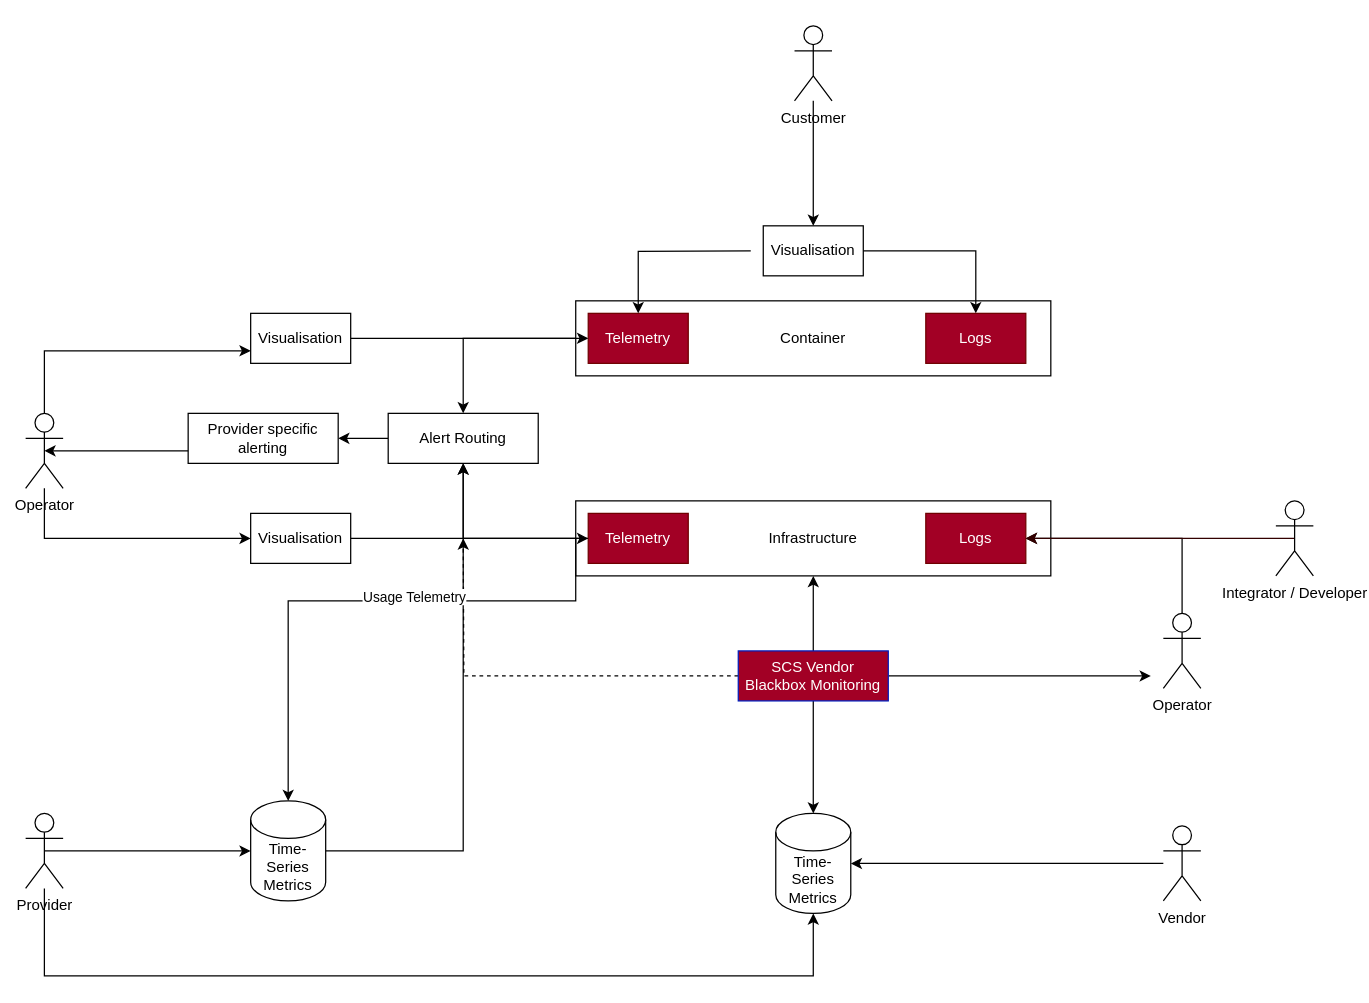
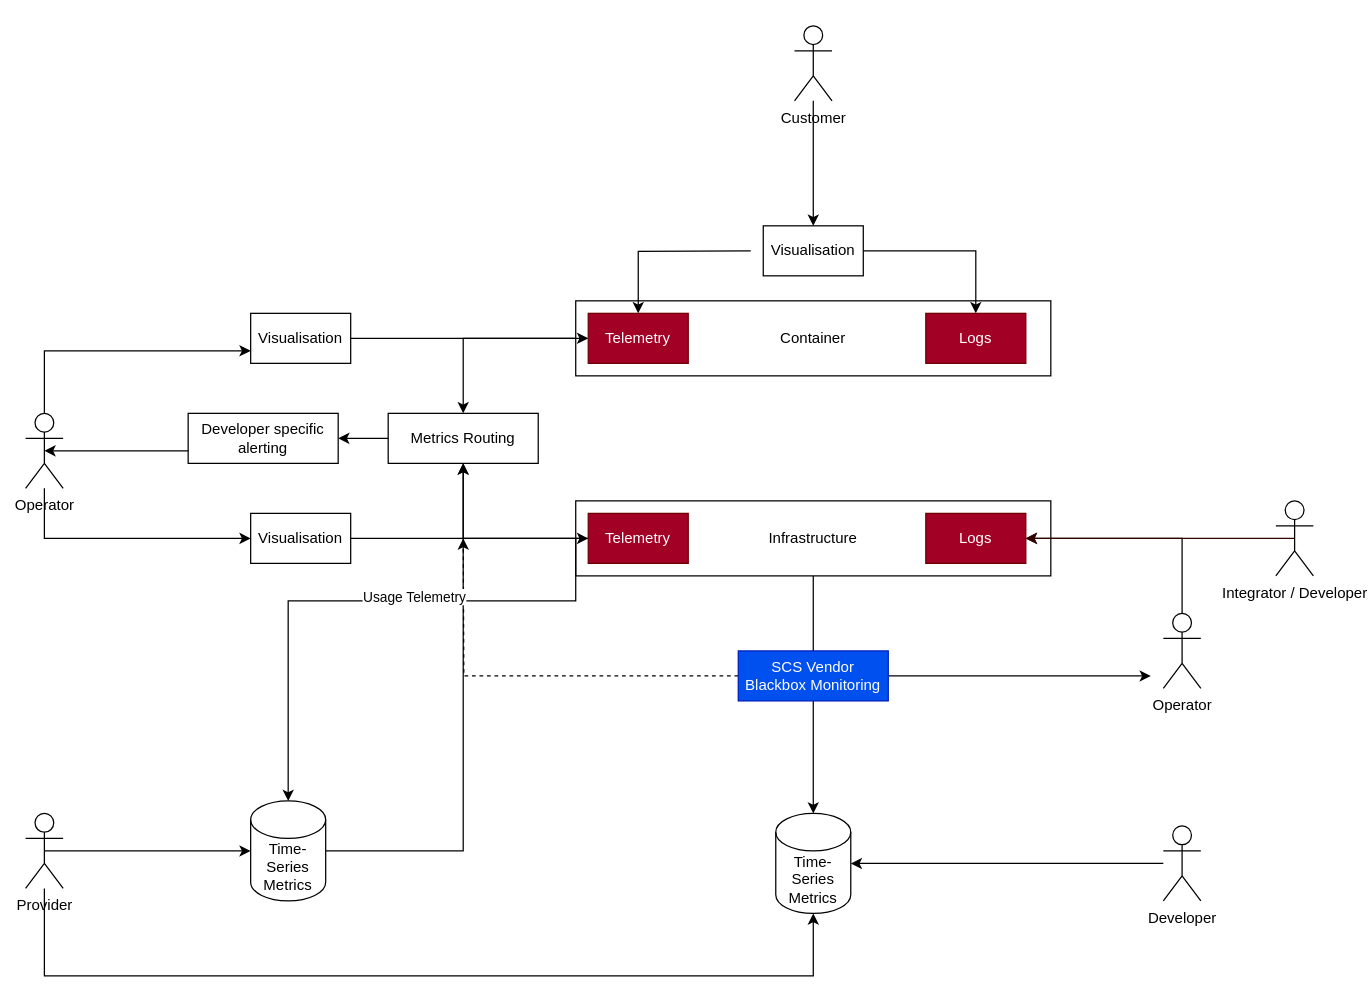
(263, 438) -> (263, 438)
(463, 438) -> (463, 438)
(813, 586) -> (813, 582)
(813, 676) -> (813, 676)
(1183, 918) -> (1183, 918)
